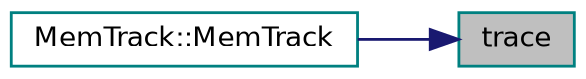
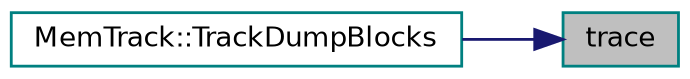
(184, 39) -> (236, 39)
